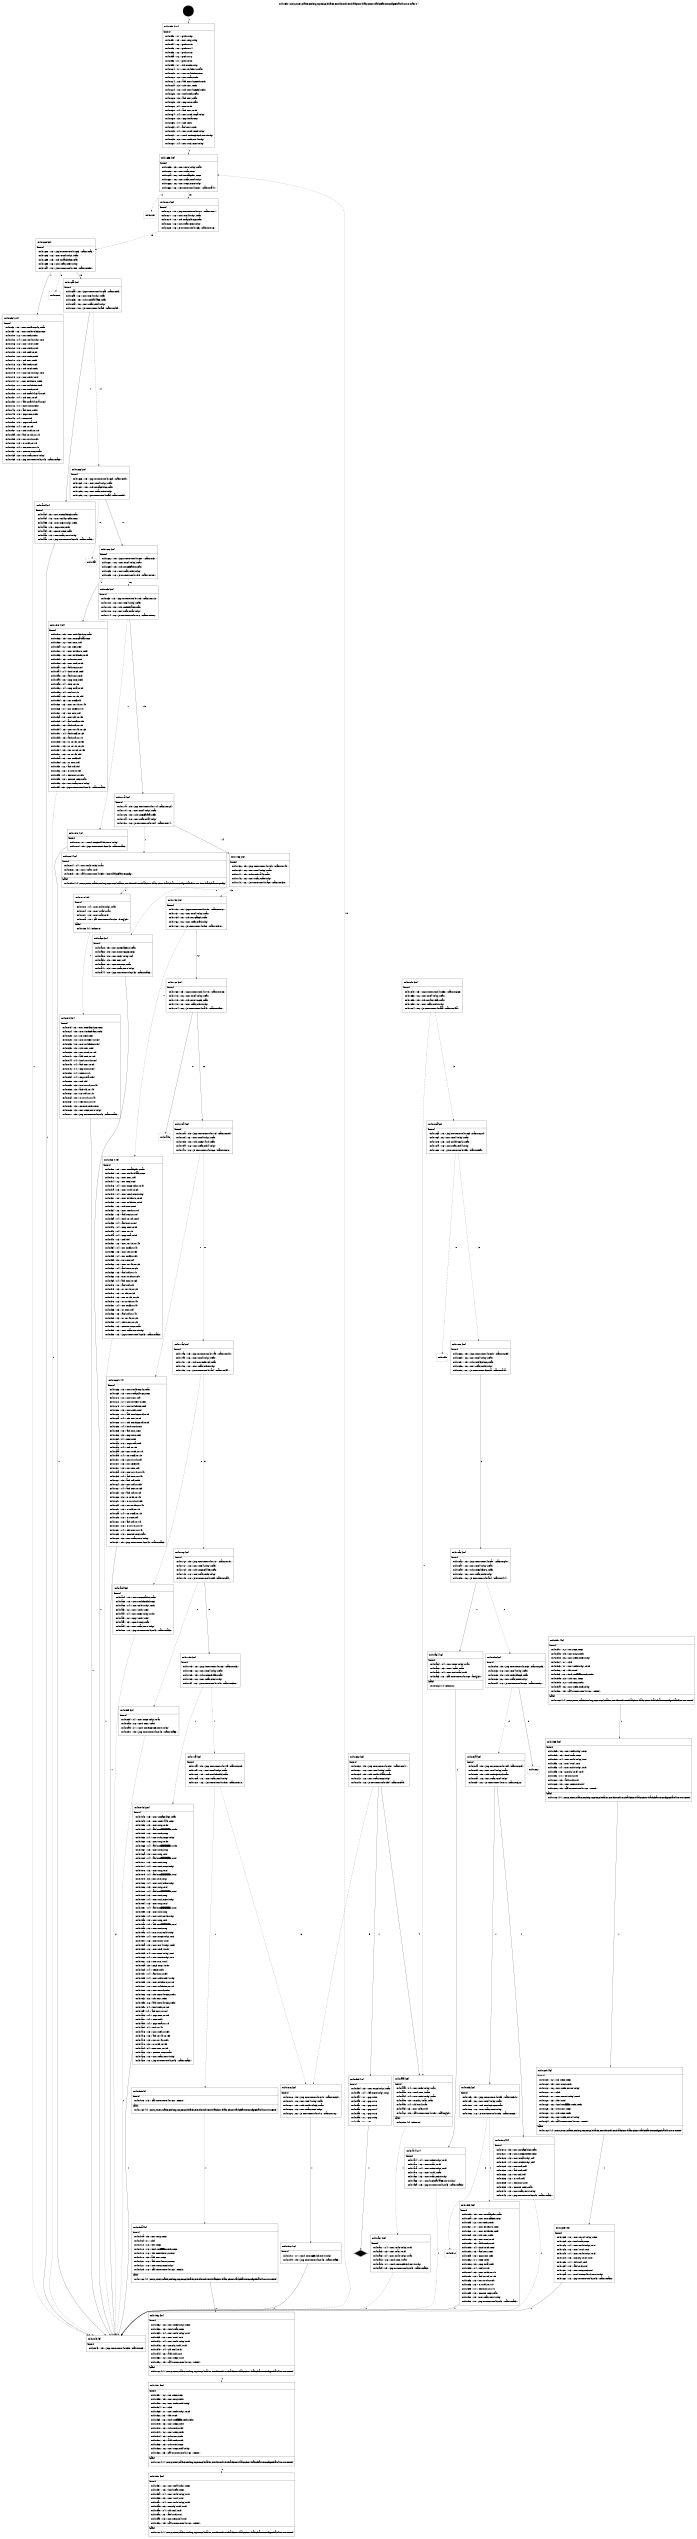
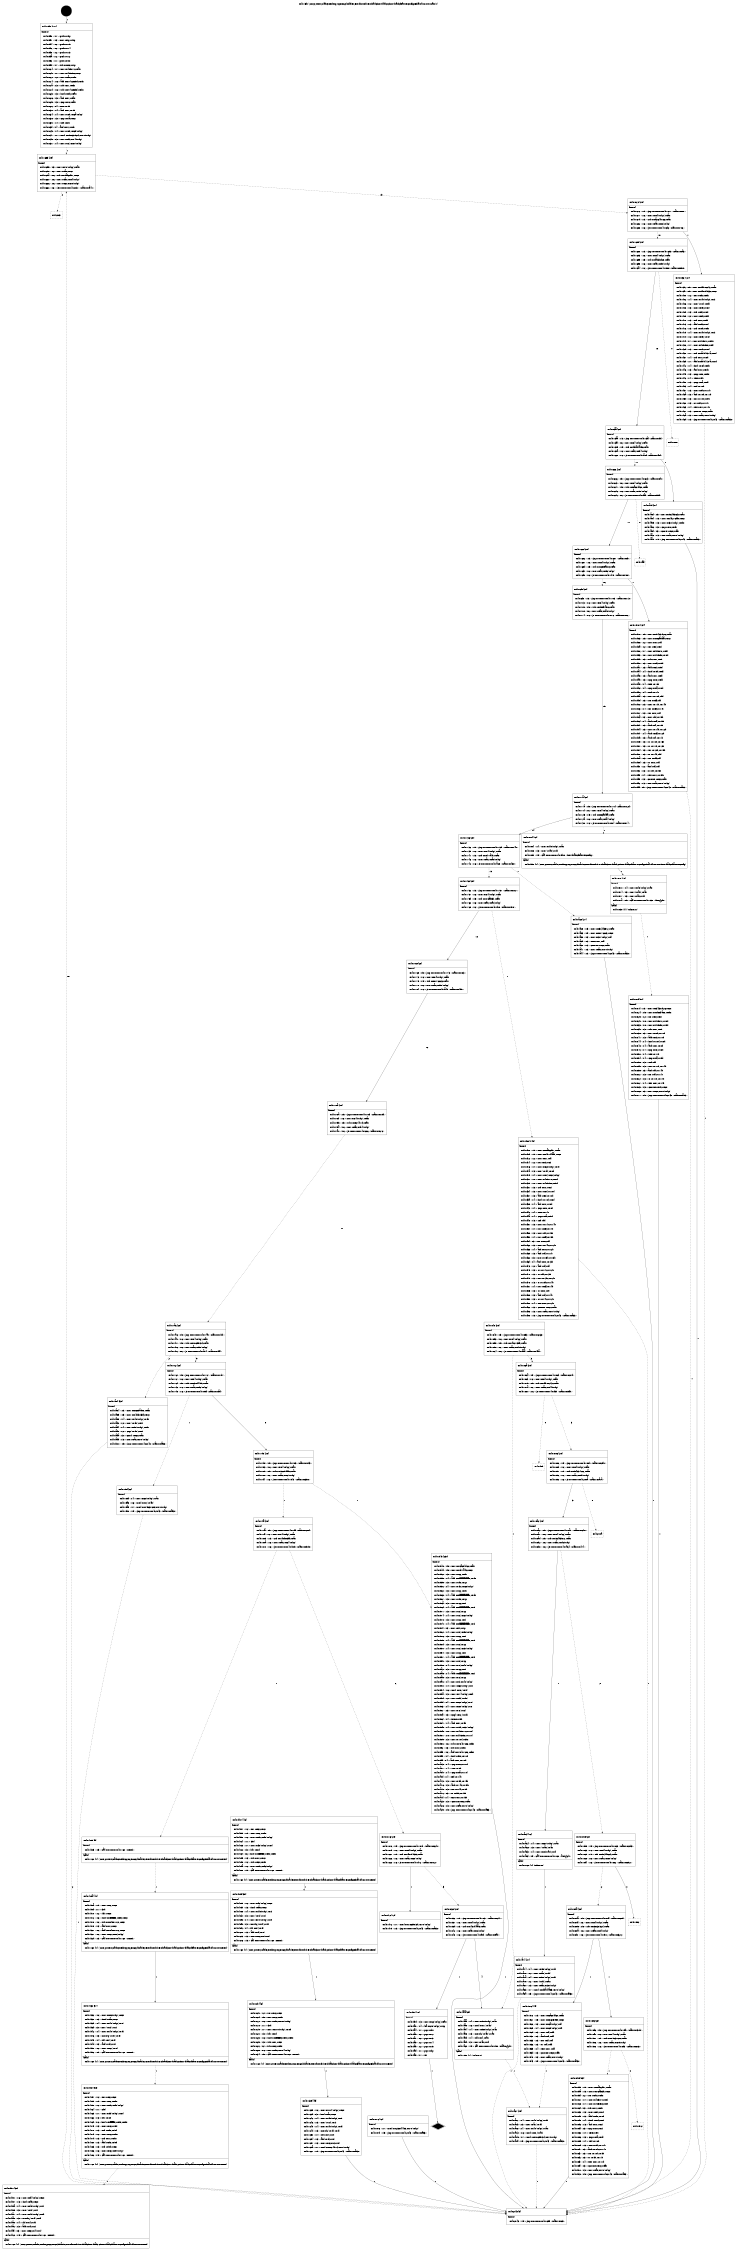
(43, 292) -> (695, 251)
(117, 724) -> none
(165, 1137) -> none
(137, 1462) -> none
none -> (597, 1534)
(340, 1934) -> (441, 1886)
(266, 2309) -> none
(451, 2310) -> (543, 2086)
